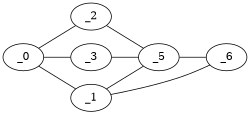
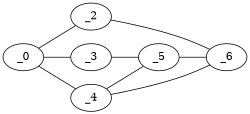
(125, 37) -> (161, 32)
(91, 98) -> (91, 98)
